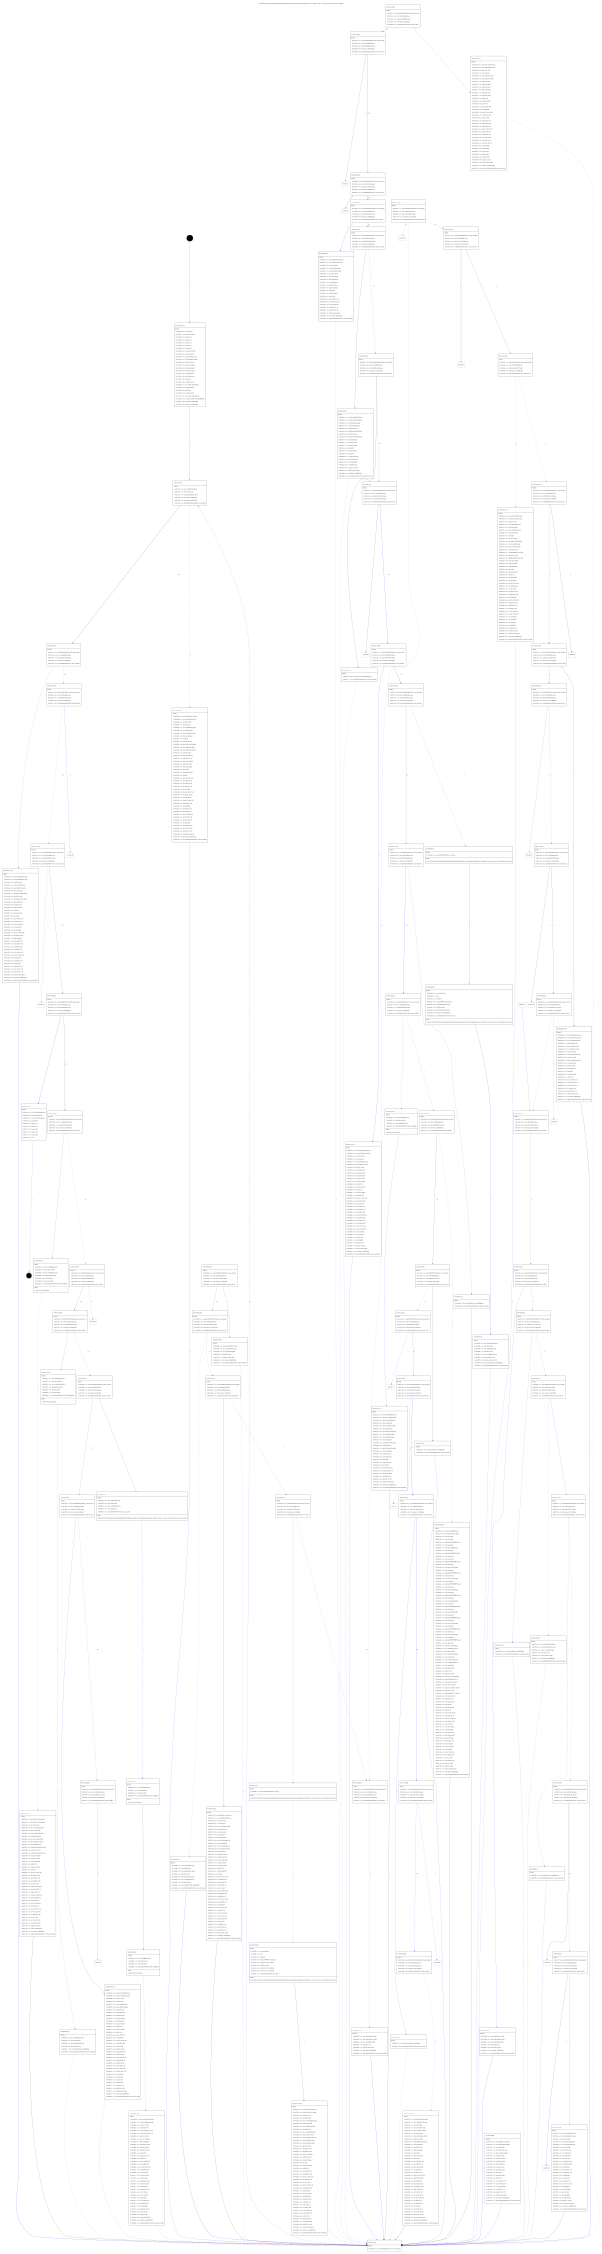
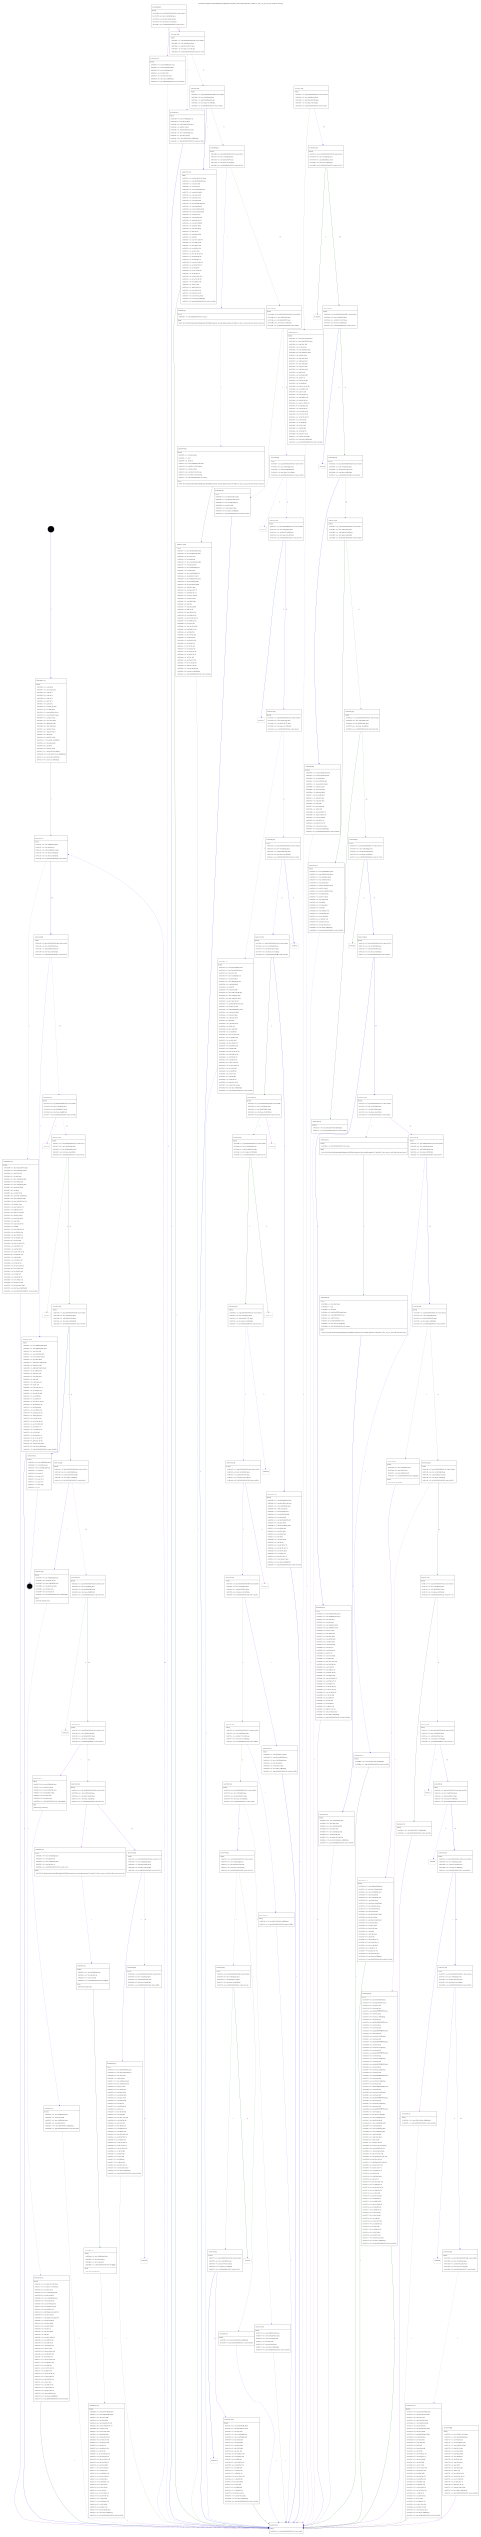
(381, 992) -> (284, 391)
(526, 1058) -> (255, 1533)
